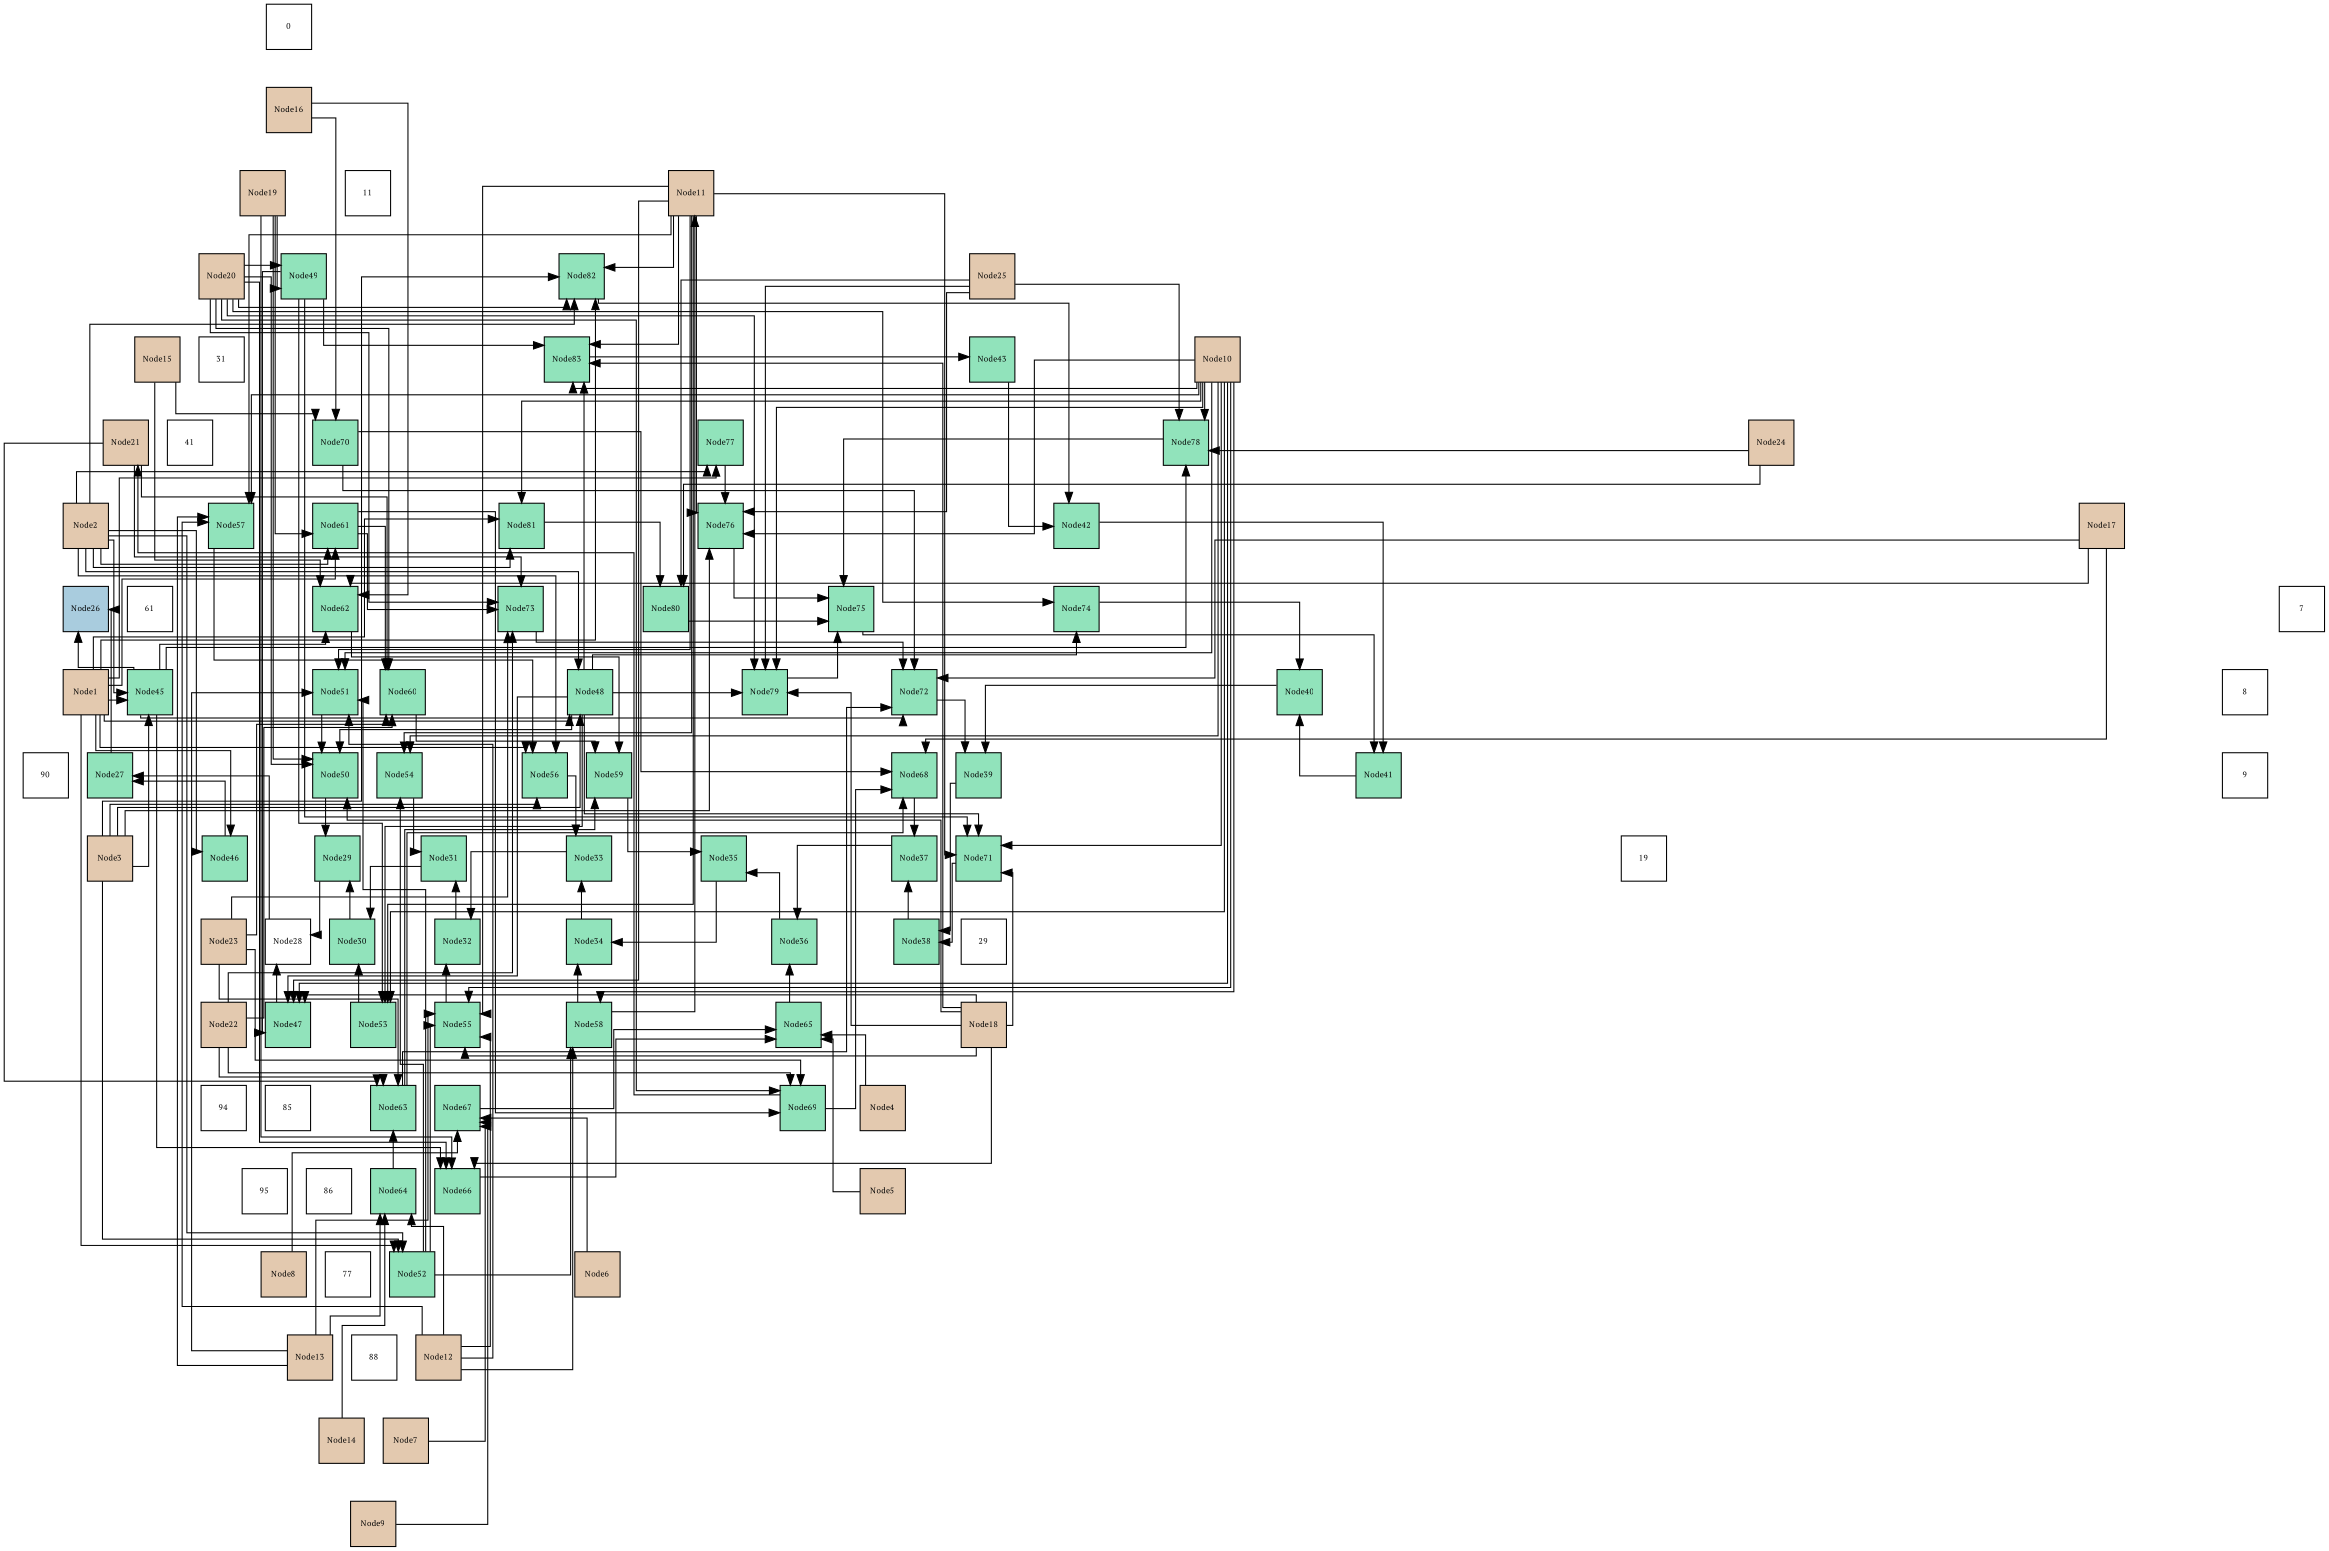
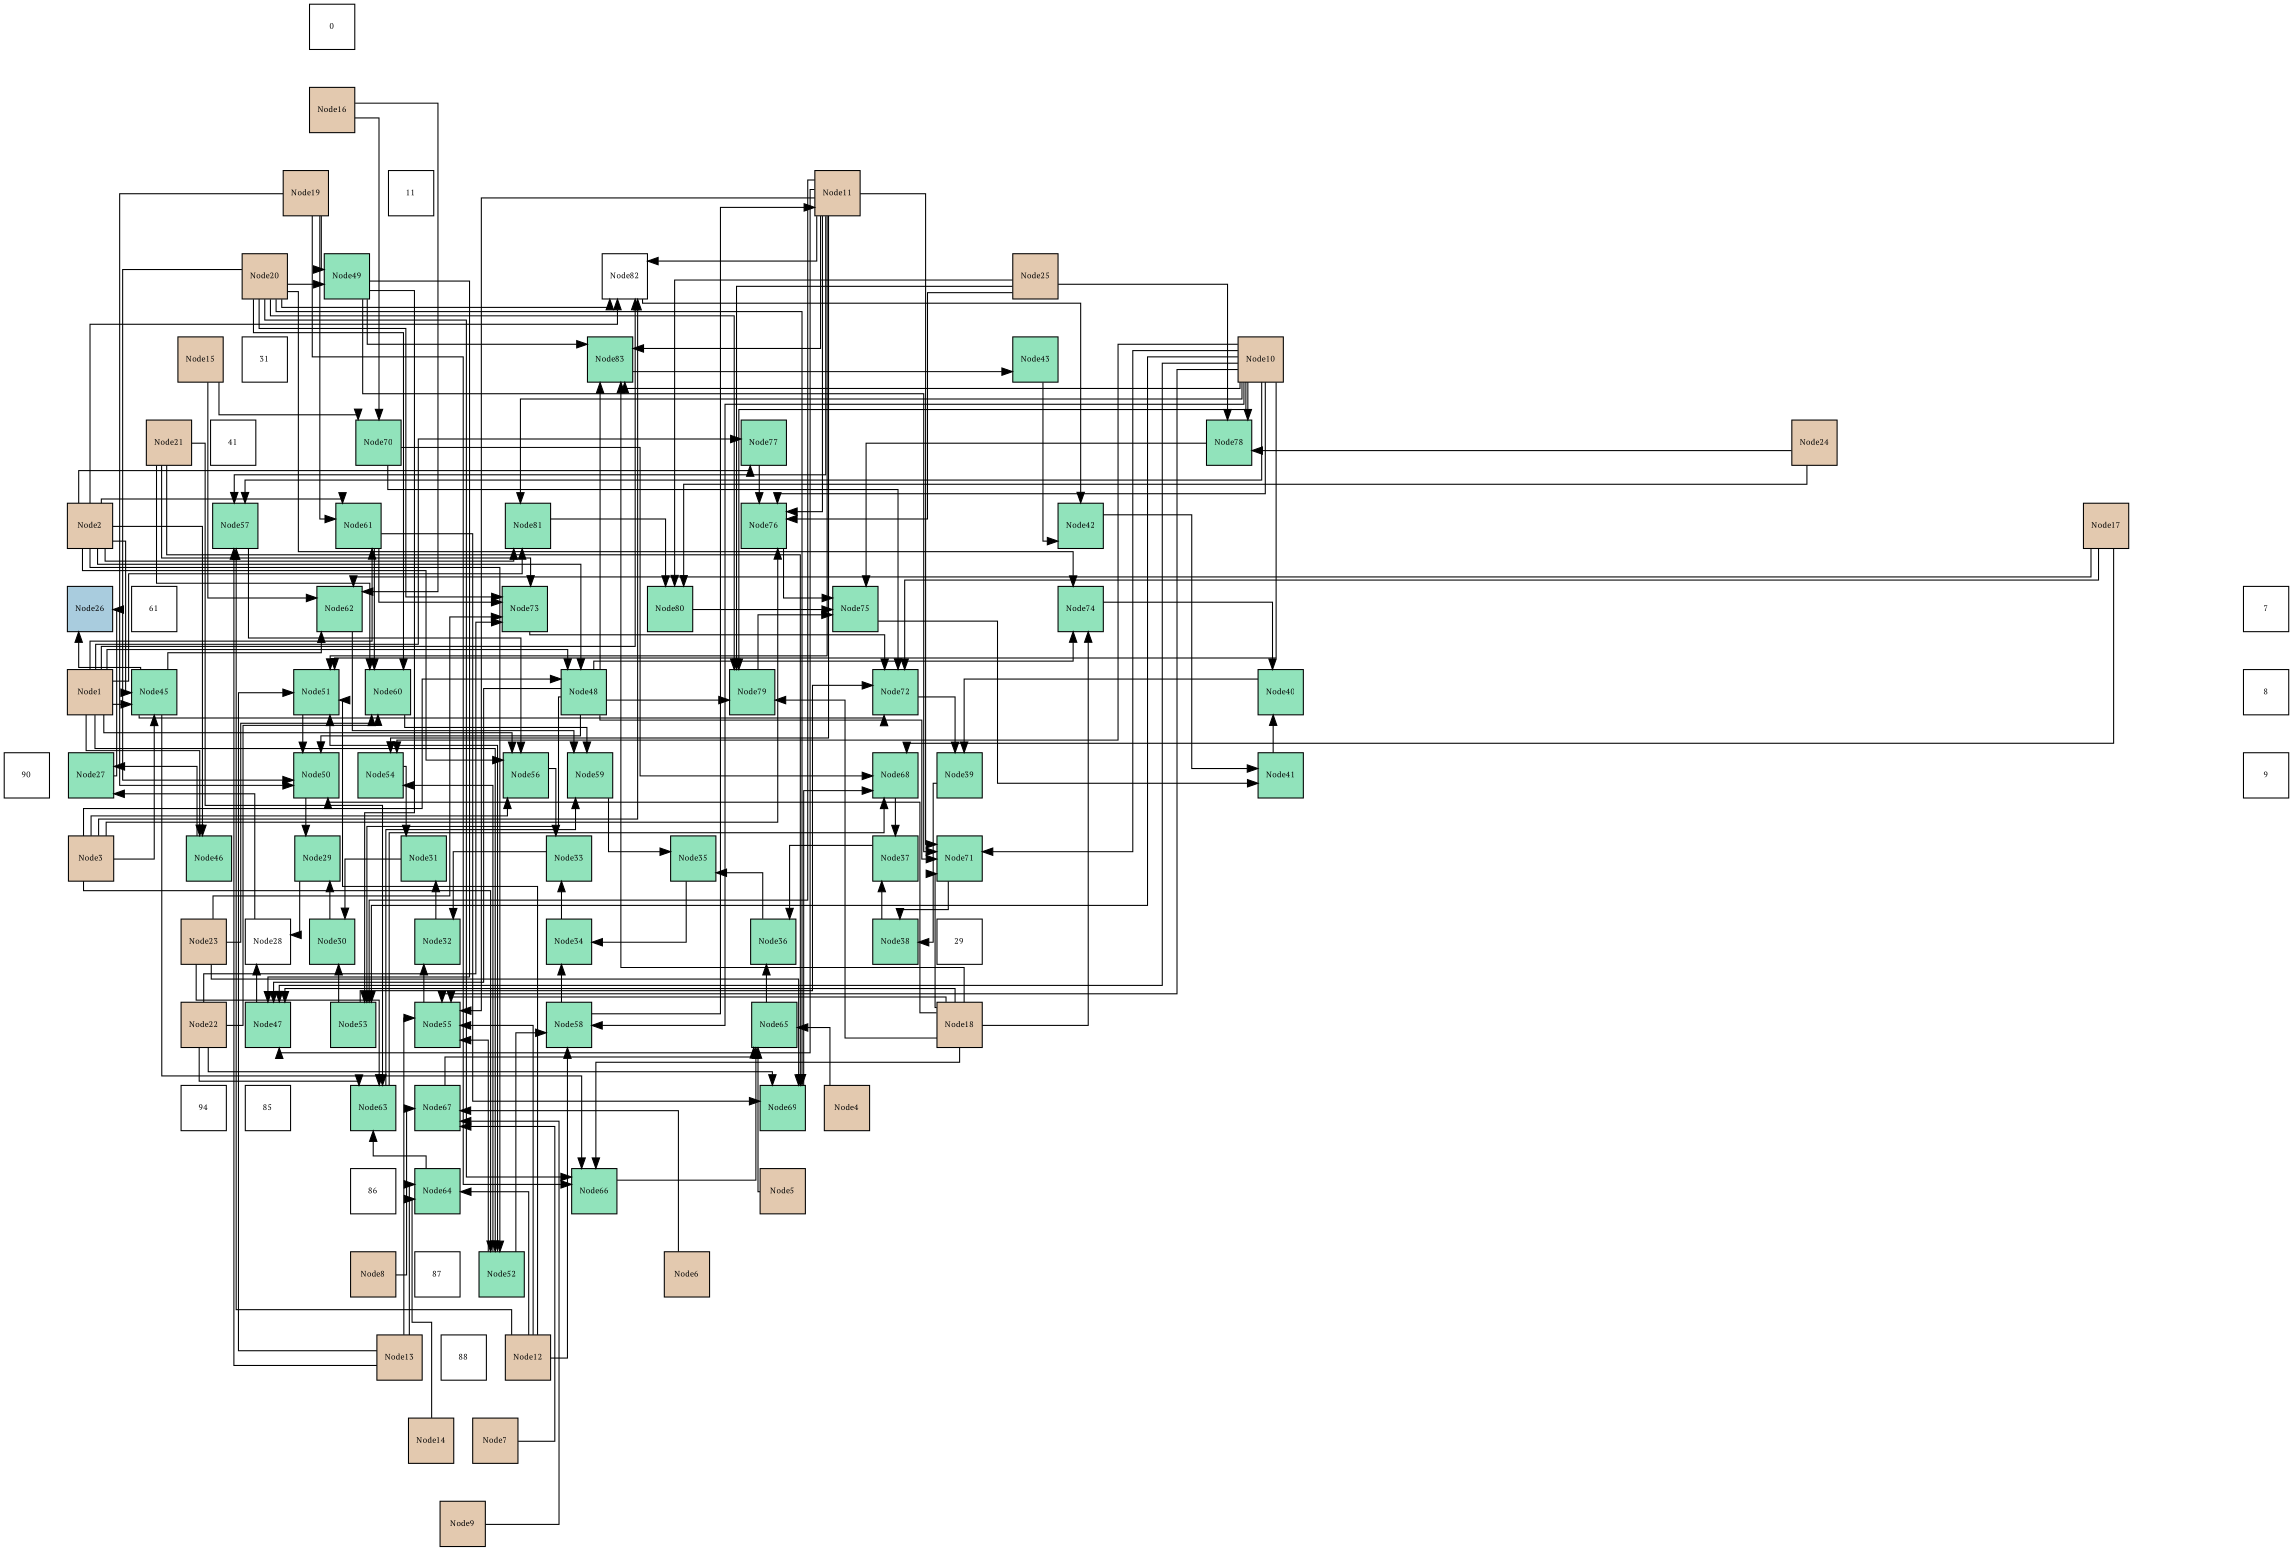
(582, 276) -> (625, 276)
(629, 553) -> (699, 555)
(751, 647) -> none
(1644, 859) -> none
none -> (1088, 887)
(797, 1052) -> (758, 991)
(265, 1191) -> none
(348, 1274) -> (437, 1274)
